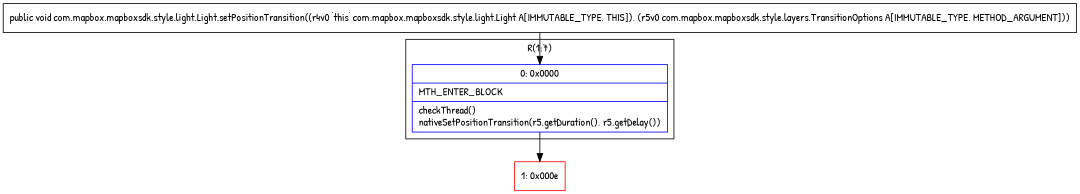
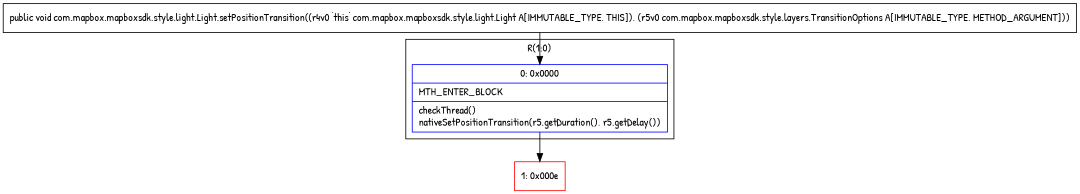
(540, 49) -> (540, 49)
